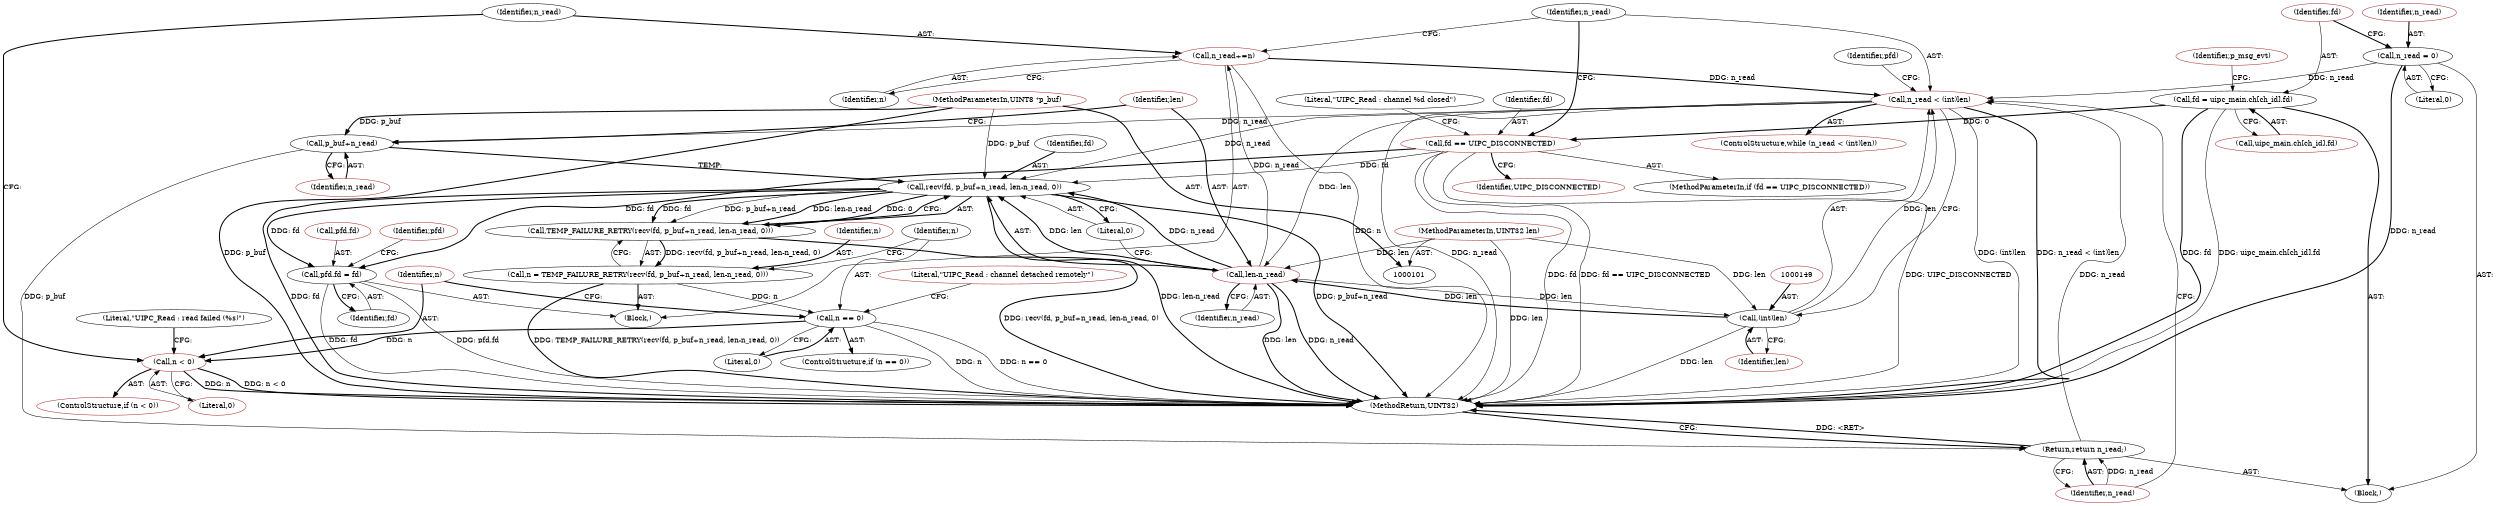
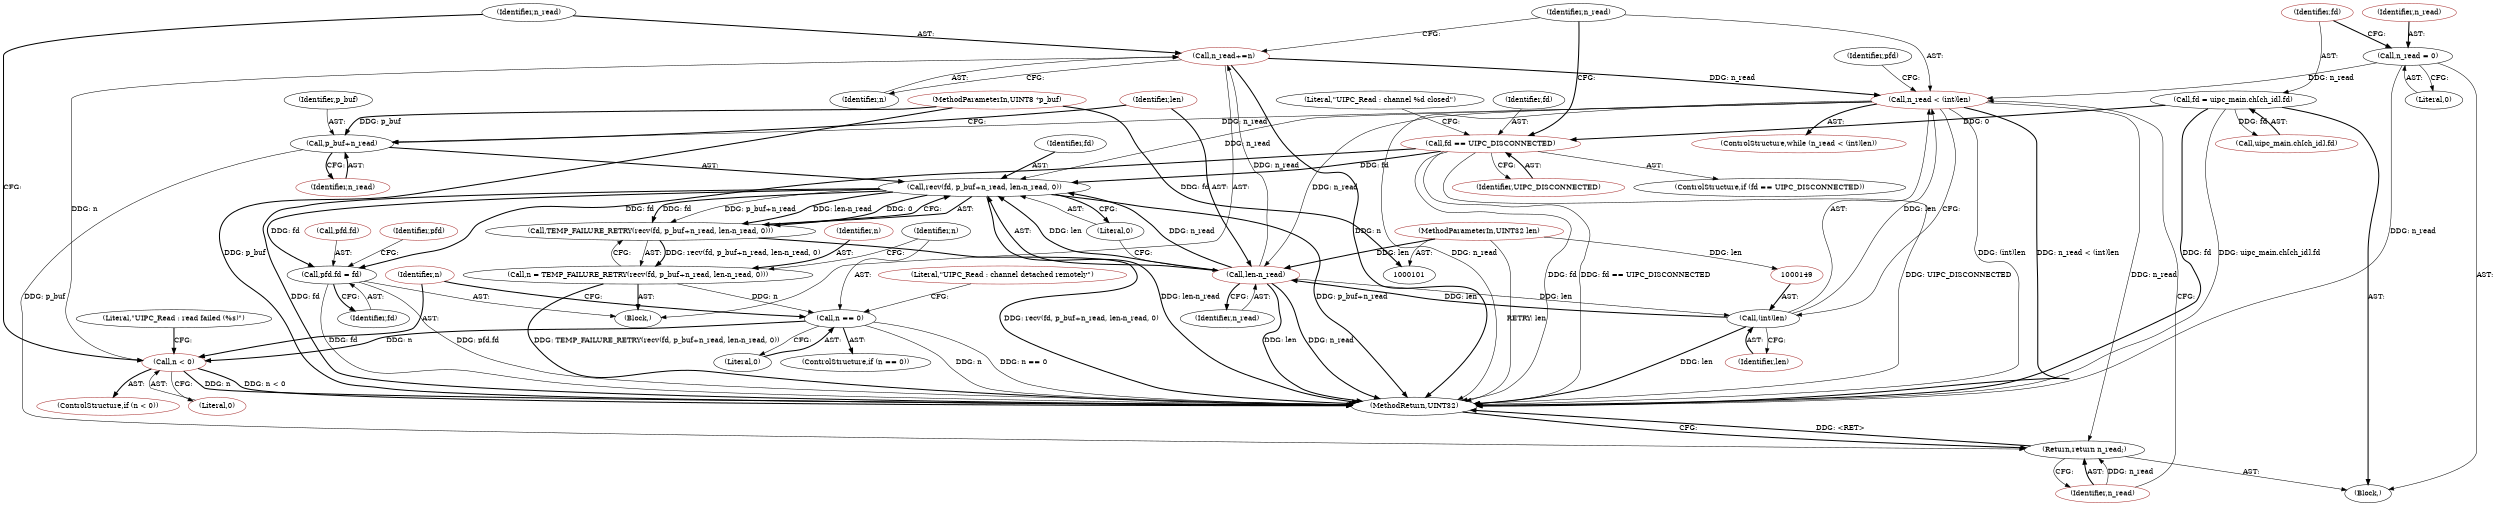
(2232, 56) -> none
none -> (466, 71)
none -> (328, 100)
(2253, 122) -> (2253, 122)
(988, 141) -> none
(711, 166) -> (711, 166)
(1496, 166) -> (1496, 166)
none -> (1523, 166)
(1269, 172) -> (1269, 172)
(1195, 188) -> (1195, 188)
(1335, 188) -> (1335, 188)
(1770, 188) -> (1770, 188)
(2125, 243) -> (2139, 207)
(1362, 252) -> (1362, 252)
(1649, 256) -> (1658, 250)
(1360, 259) -> (1360, 259)
(1527, 319) -> (1527, 319)
(1617, 379) -> (1617, 379)
(2041, 386) -> (2041, 386)
